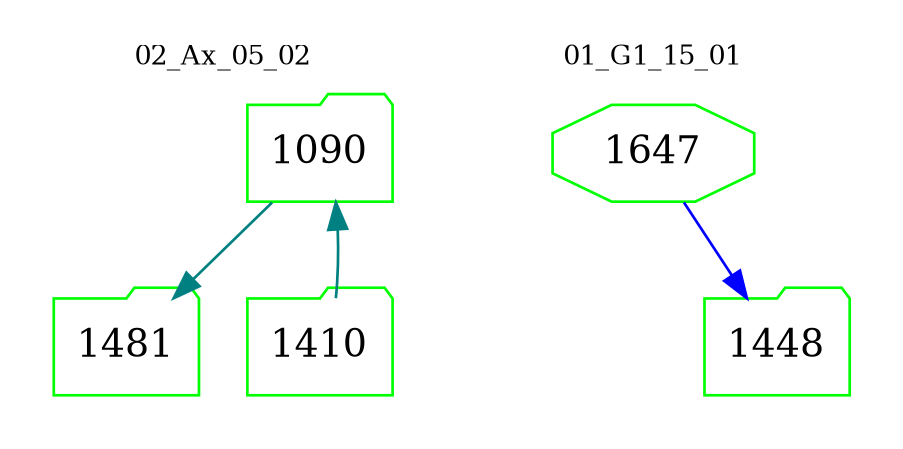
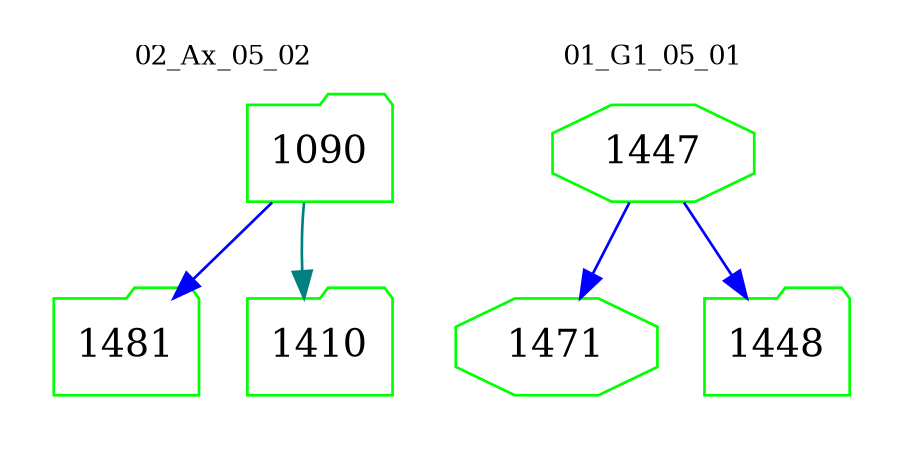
(653, 58) -> (653, 58)
(653, 153) -> (653, 153)
(233, 241) -> (233, 241)
(338, 264) -> (302, 237)
none -> (557, 347)
